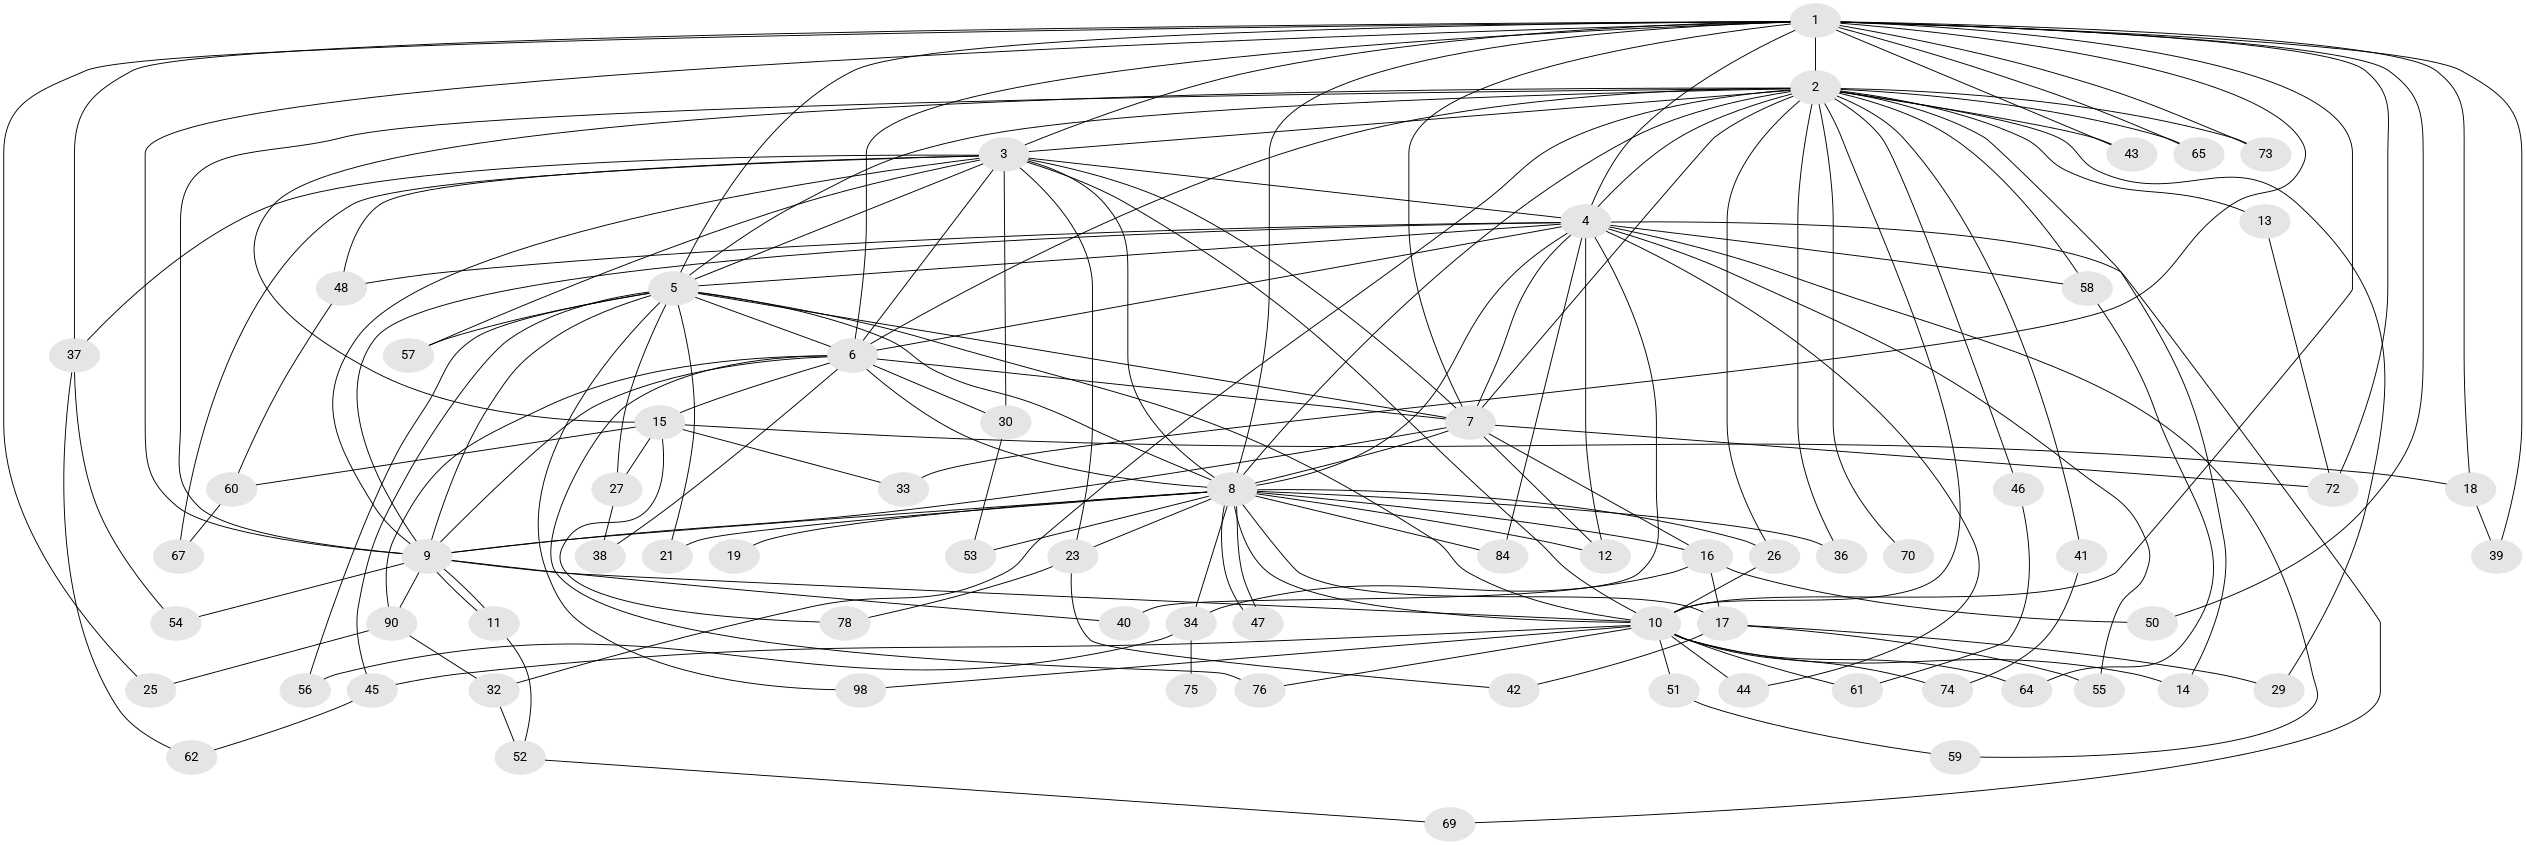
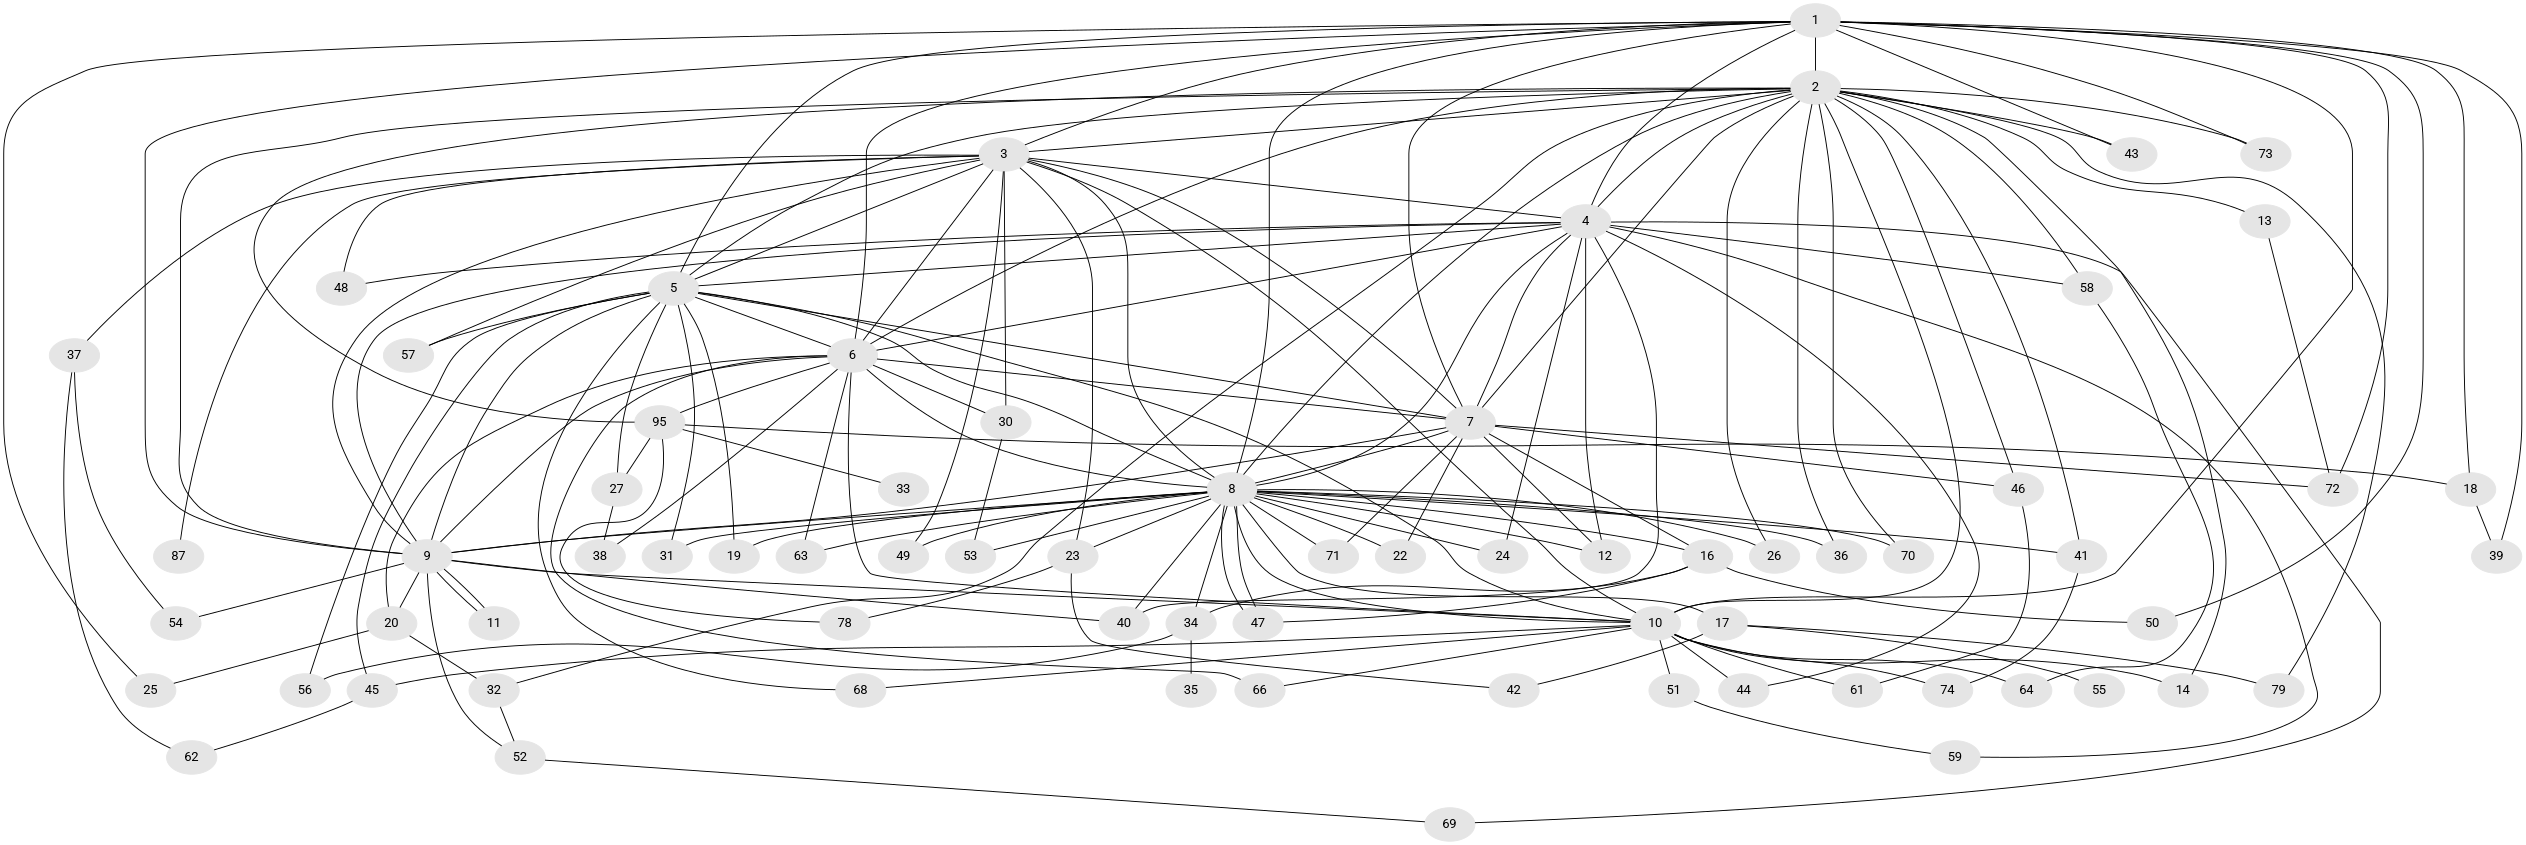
(814, 33) -> none
(2199, 154) -> none
(1940, 343) -> none
(1962, 388) -> none
none -> (722, 418)
(660, 422) -> (660, 422)
none -> (1744, 456)
(232, 489) -> none
none -> (1575, 506)
none -> (1658, 517)
(179, 556) -> (179, 556)
(667, 556) -> (667, 556)
none -> (801, 556)
none -> (904, 556)
none -> (1333, 556)
none -> (1400, 556)
(1503, 556) -> (1503, 556)
none -> (1178, 557)
(1714, 584) -> (1487, 606)
(1721, 587) -> (1027, 589)
(392, 623) -> (392, 623)
(530, 687) -> (444, 670)
(861, 690) -> (861, 690)
(1191, 690) -> (1191, 690)
(1260, 690) -> (1260, 690)
(2279, 690) -> (2279, 690)
